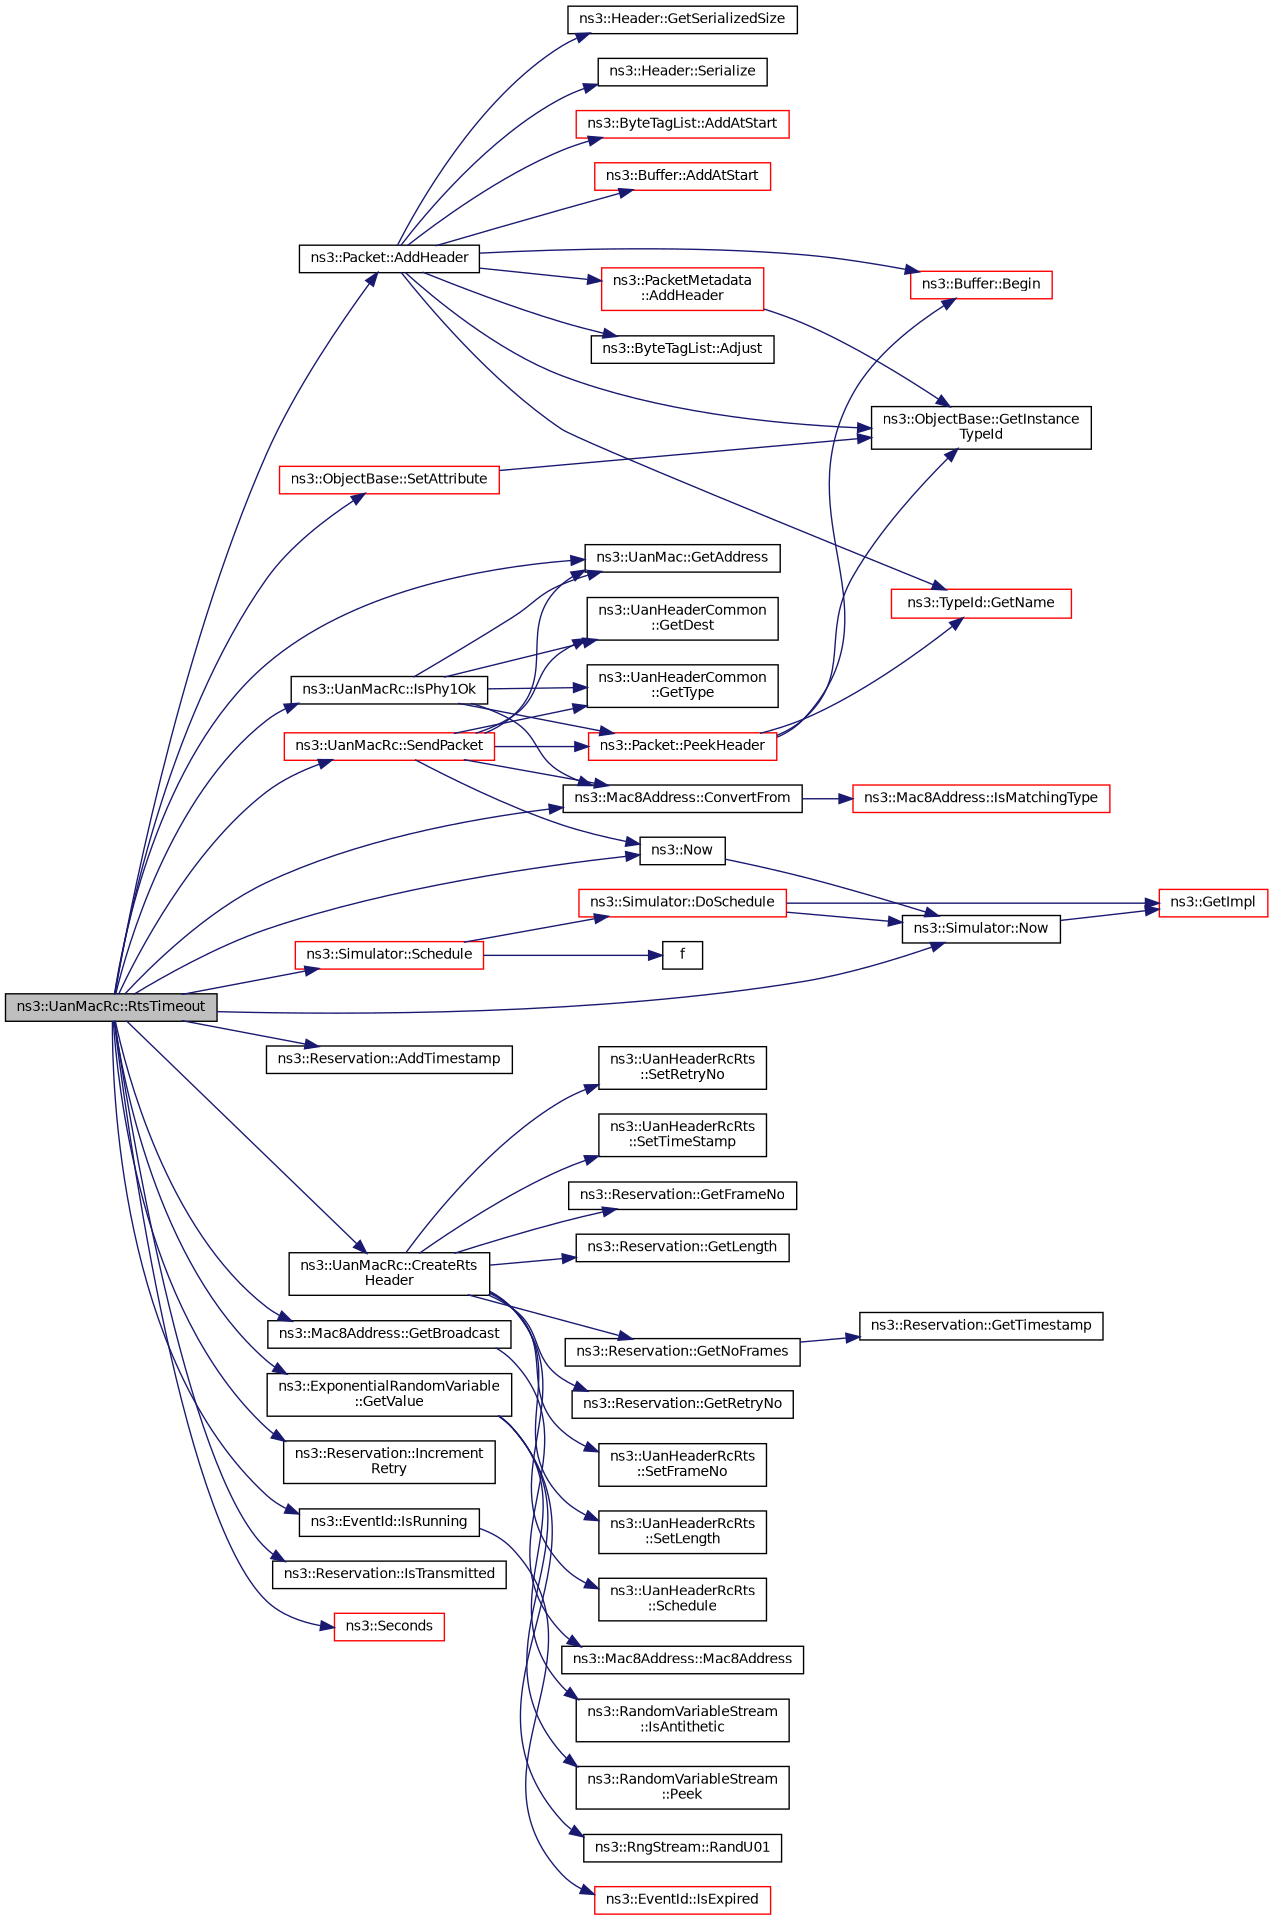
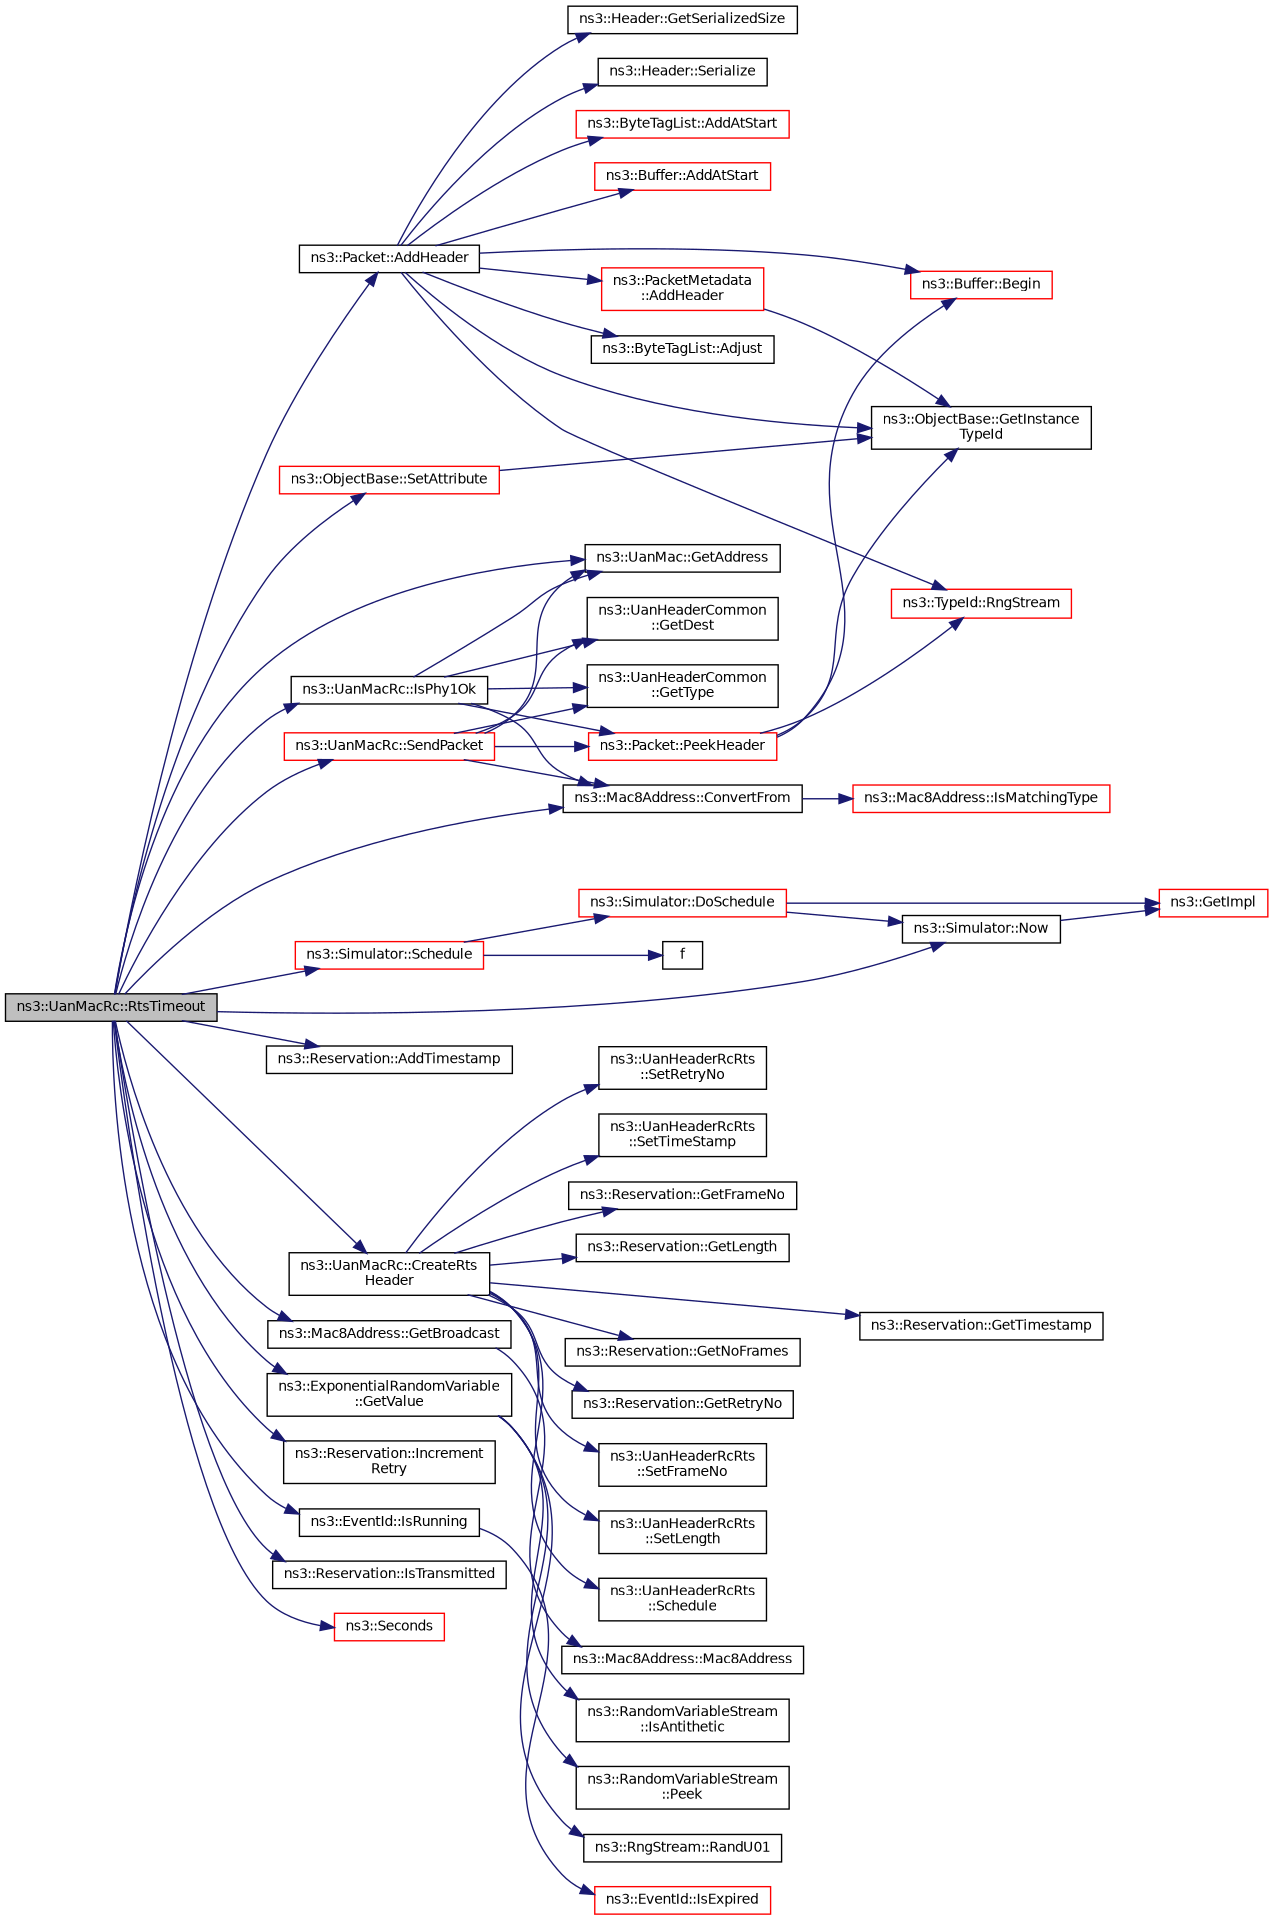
(981, 604) -> (981, 604)
(683, 851) -> none
(823, 1340) -> (668, 1299)
